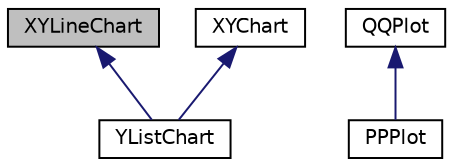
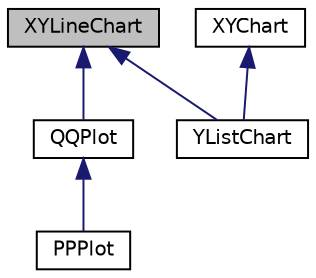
none -> (83, 94)
